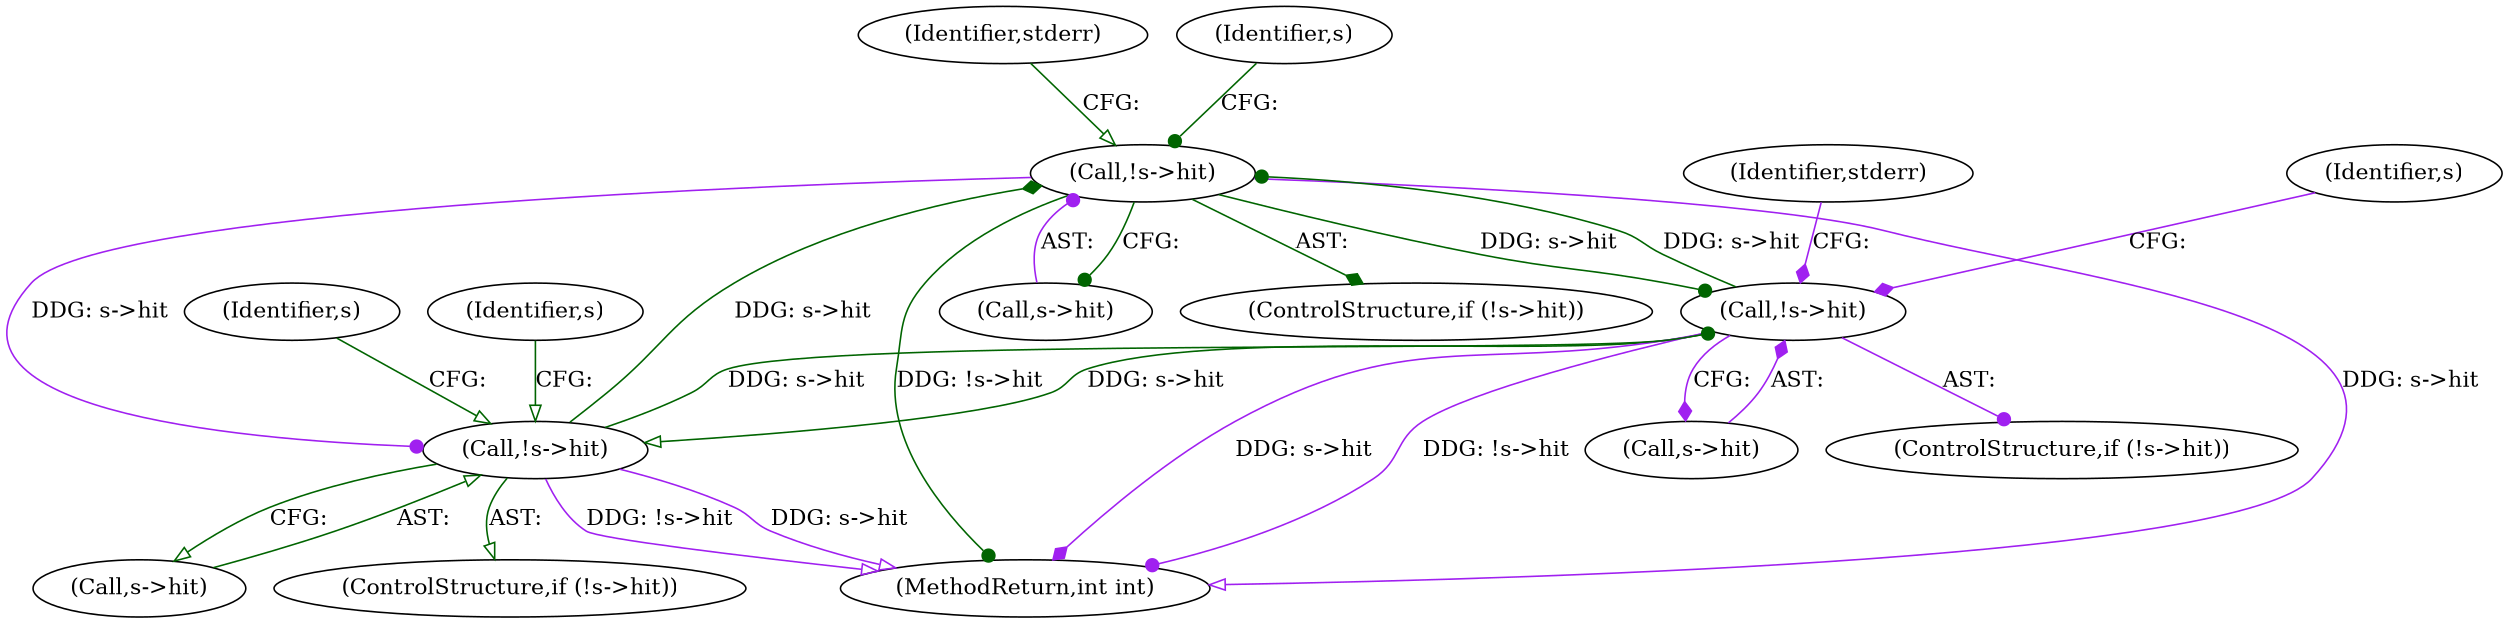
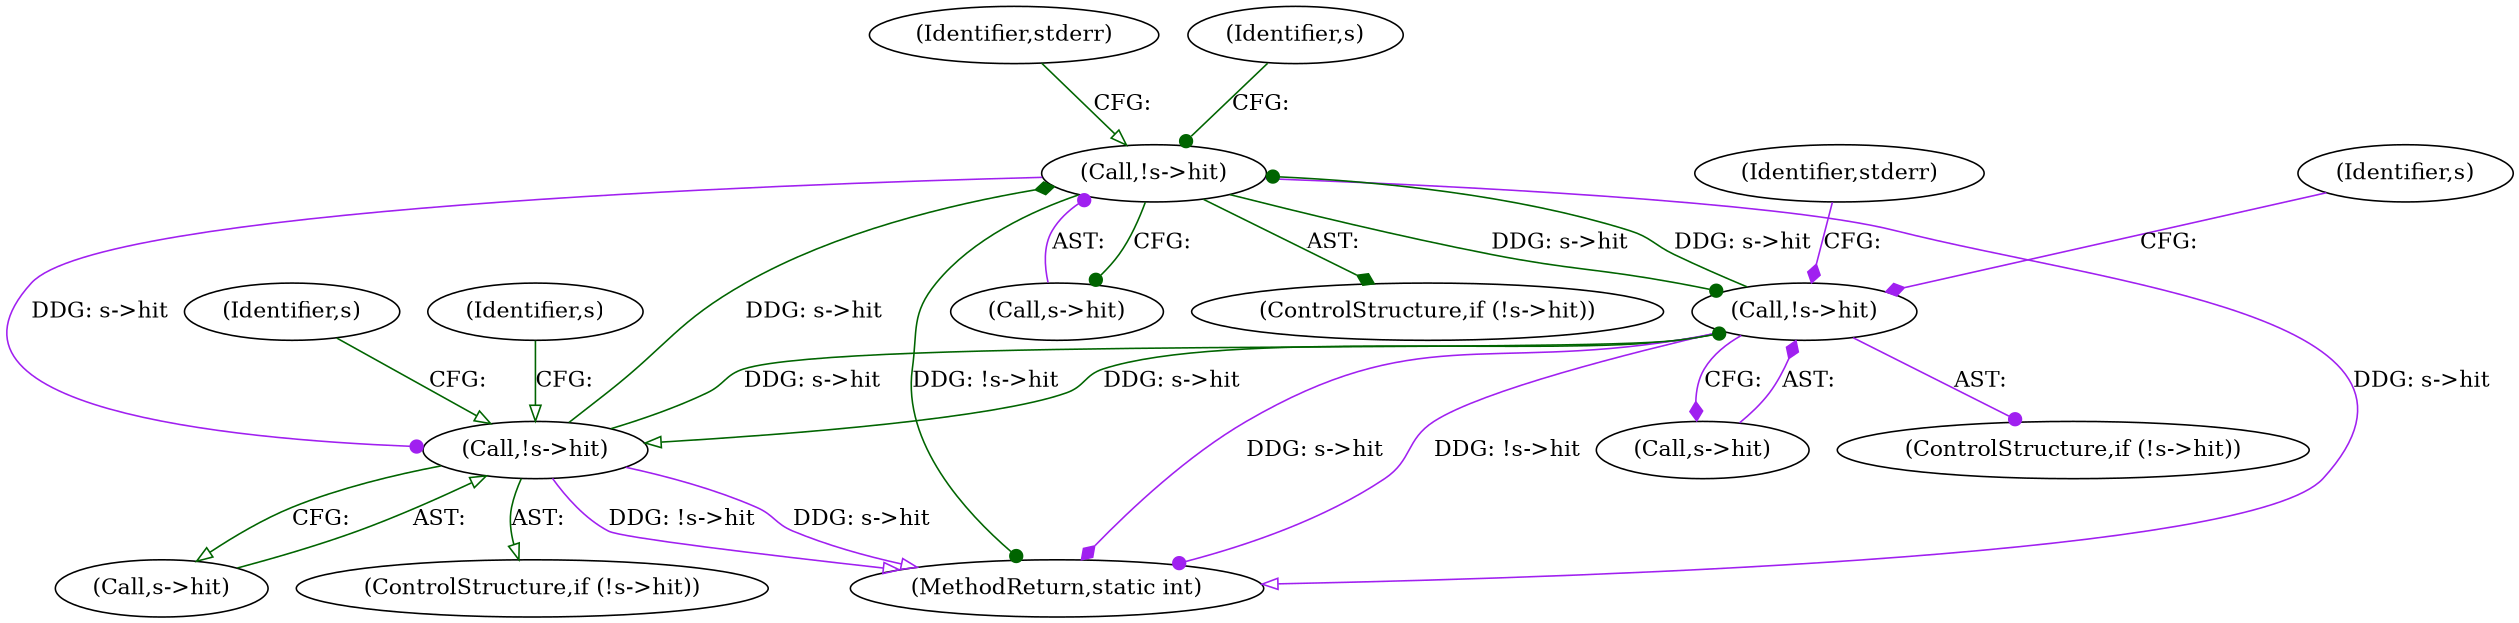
(1025, 588) -> (1057, 588)
